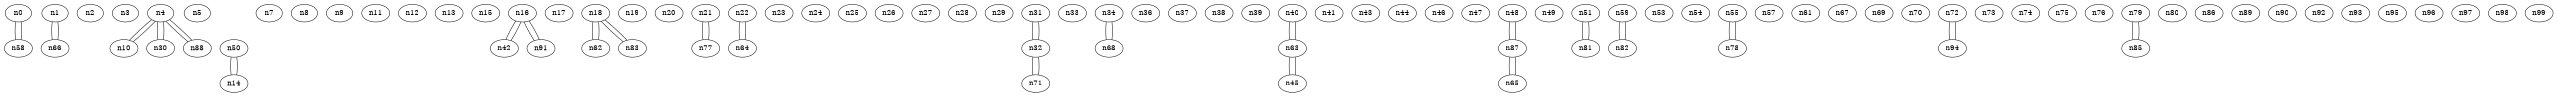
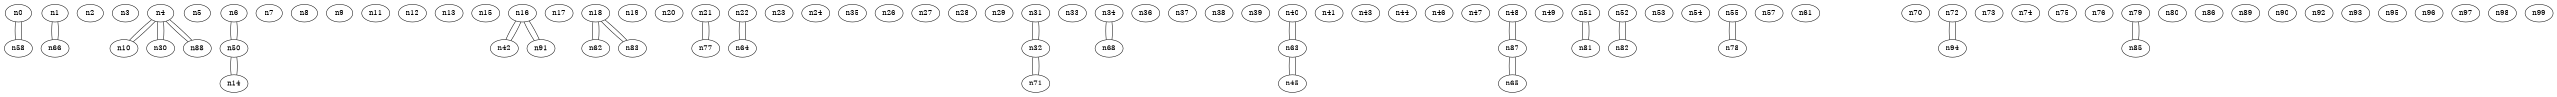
none -> (234, 13)
(852, 13) -> (852, 13)
(1622, 13) -> (1622, 13)
(1842, 13) -> none
(1879, 13) -> none
